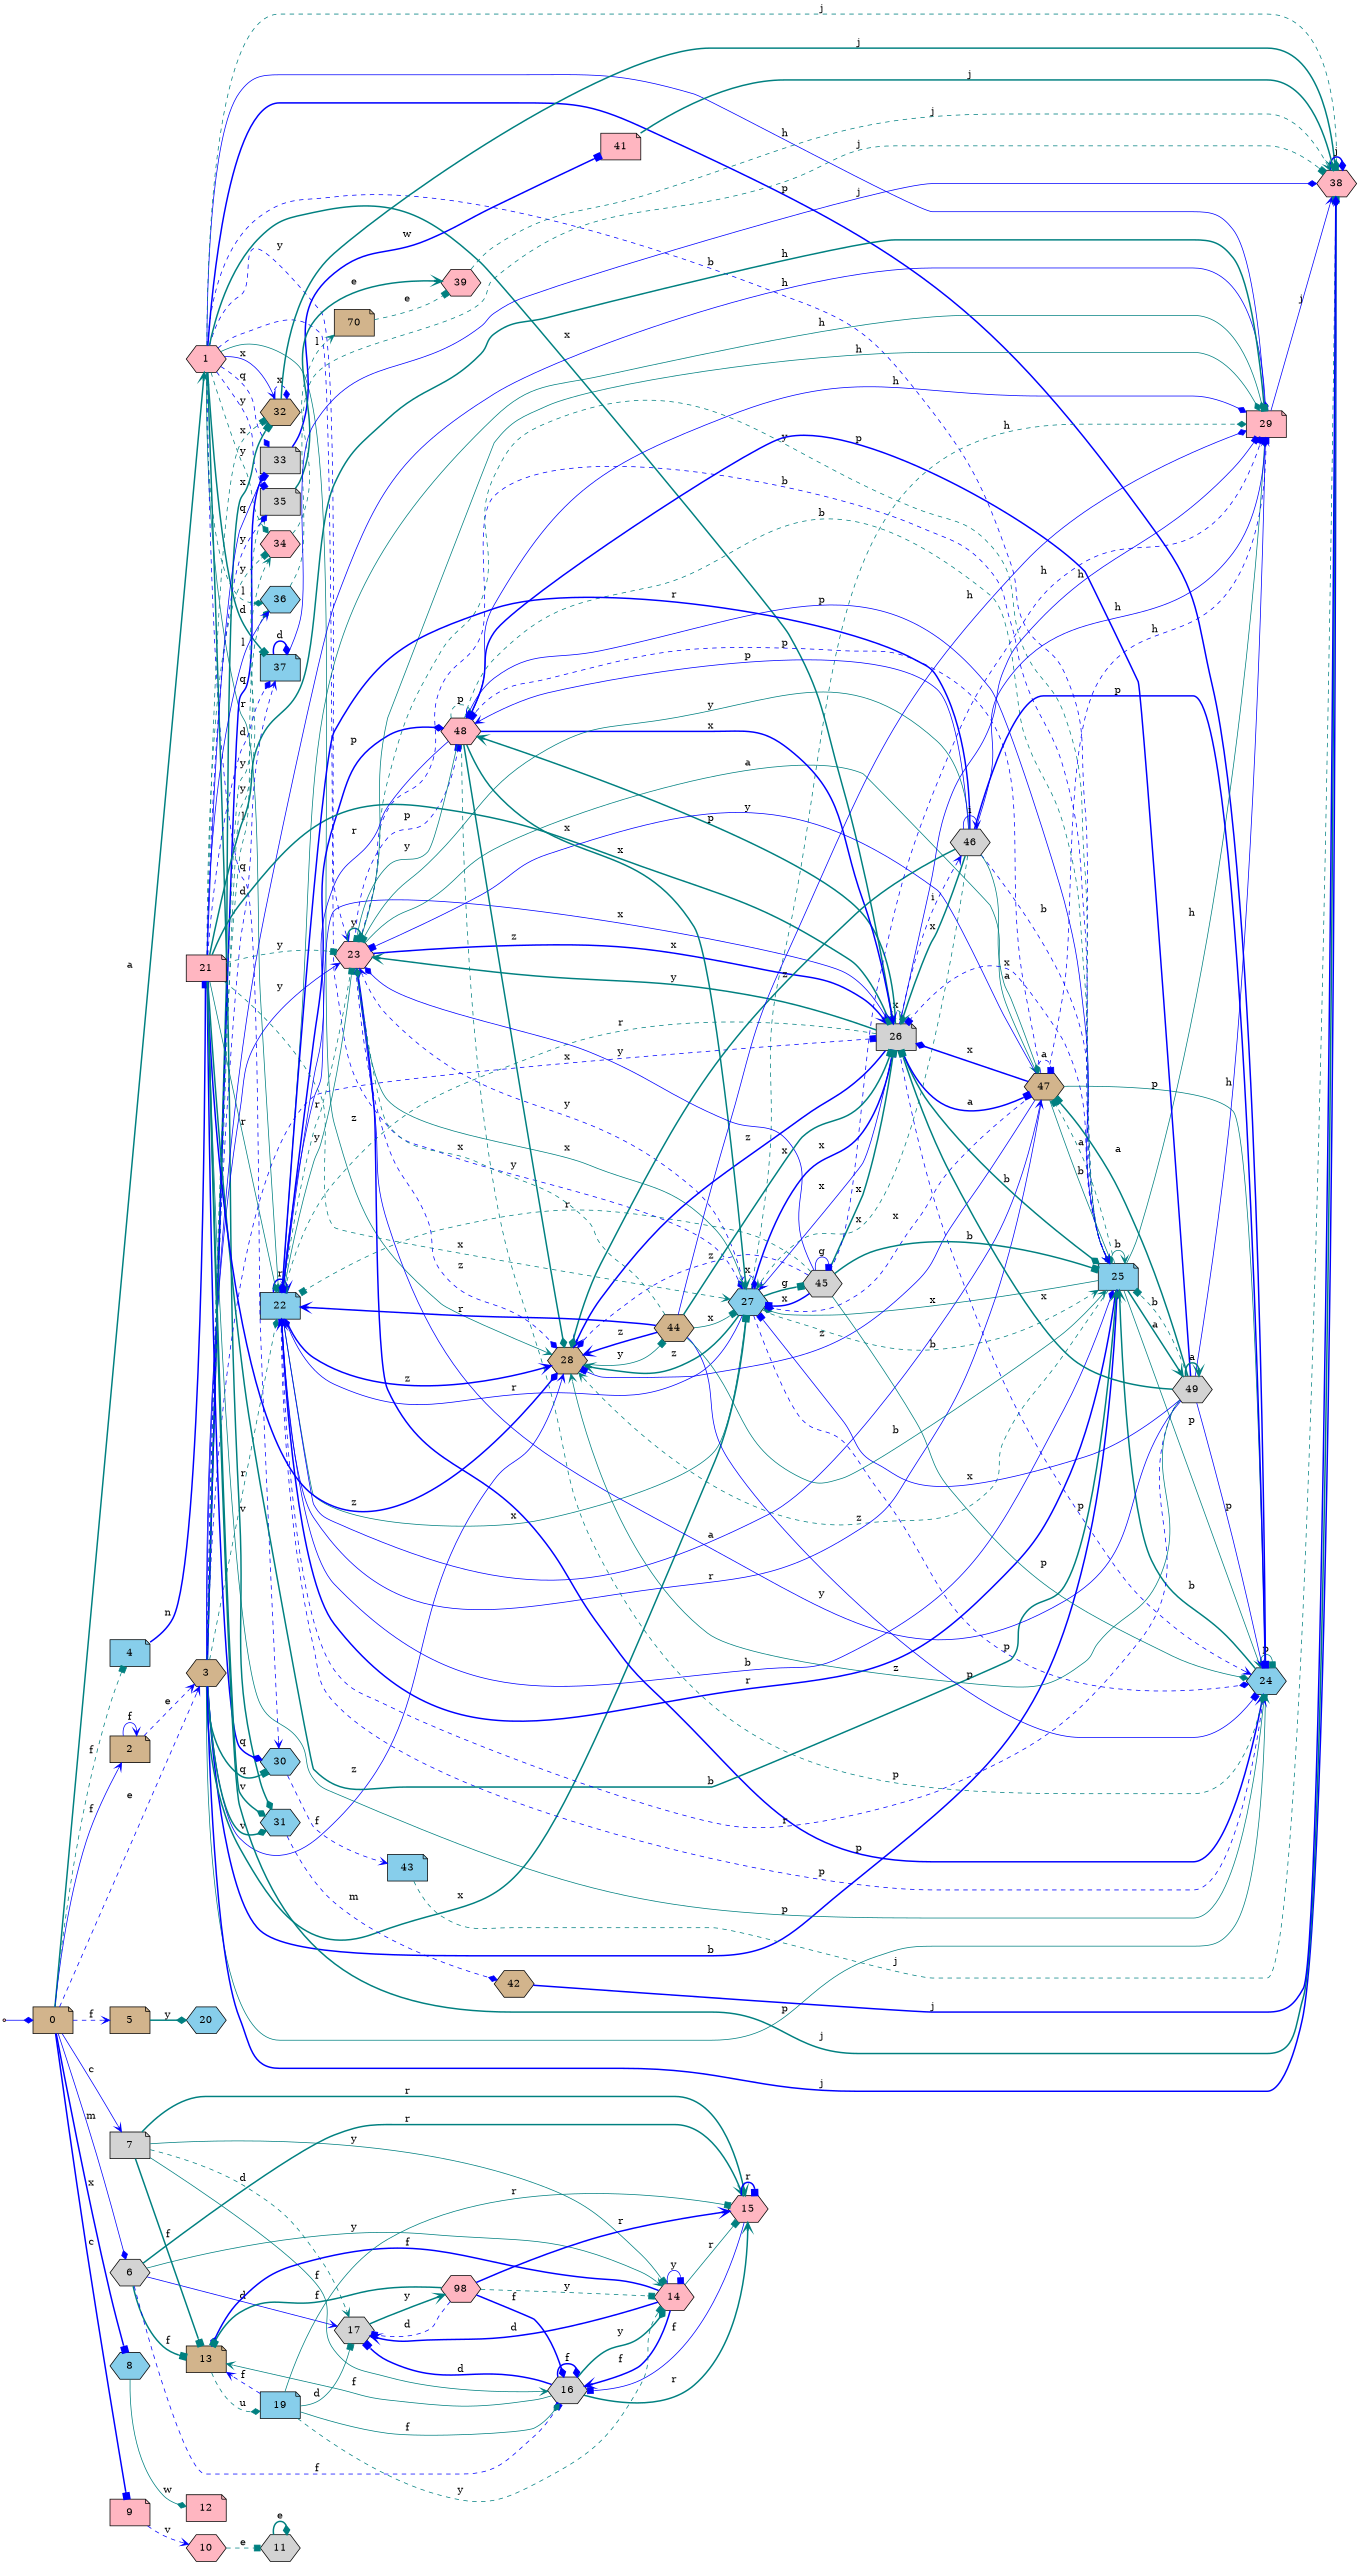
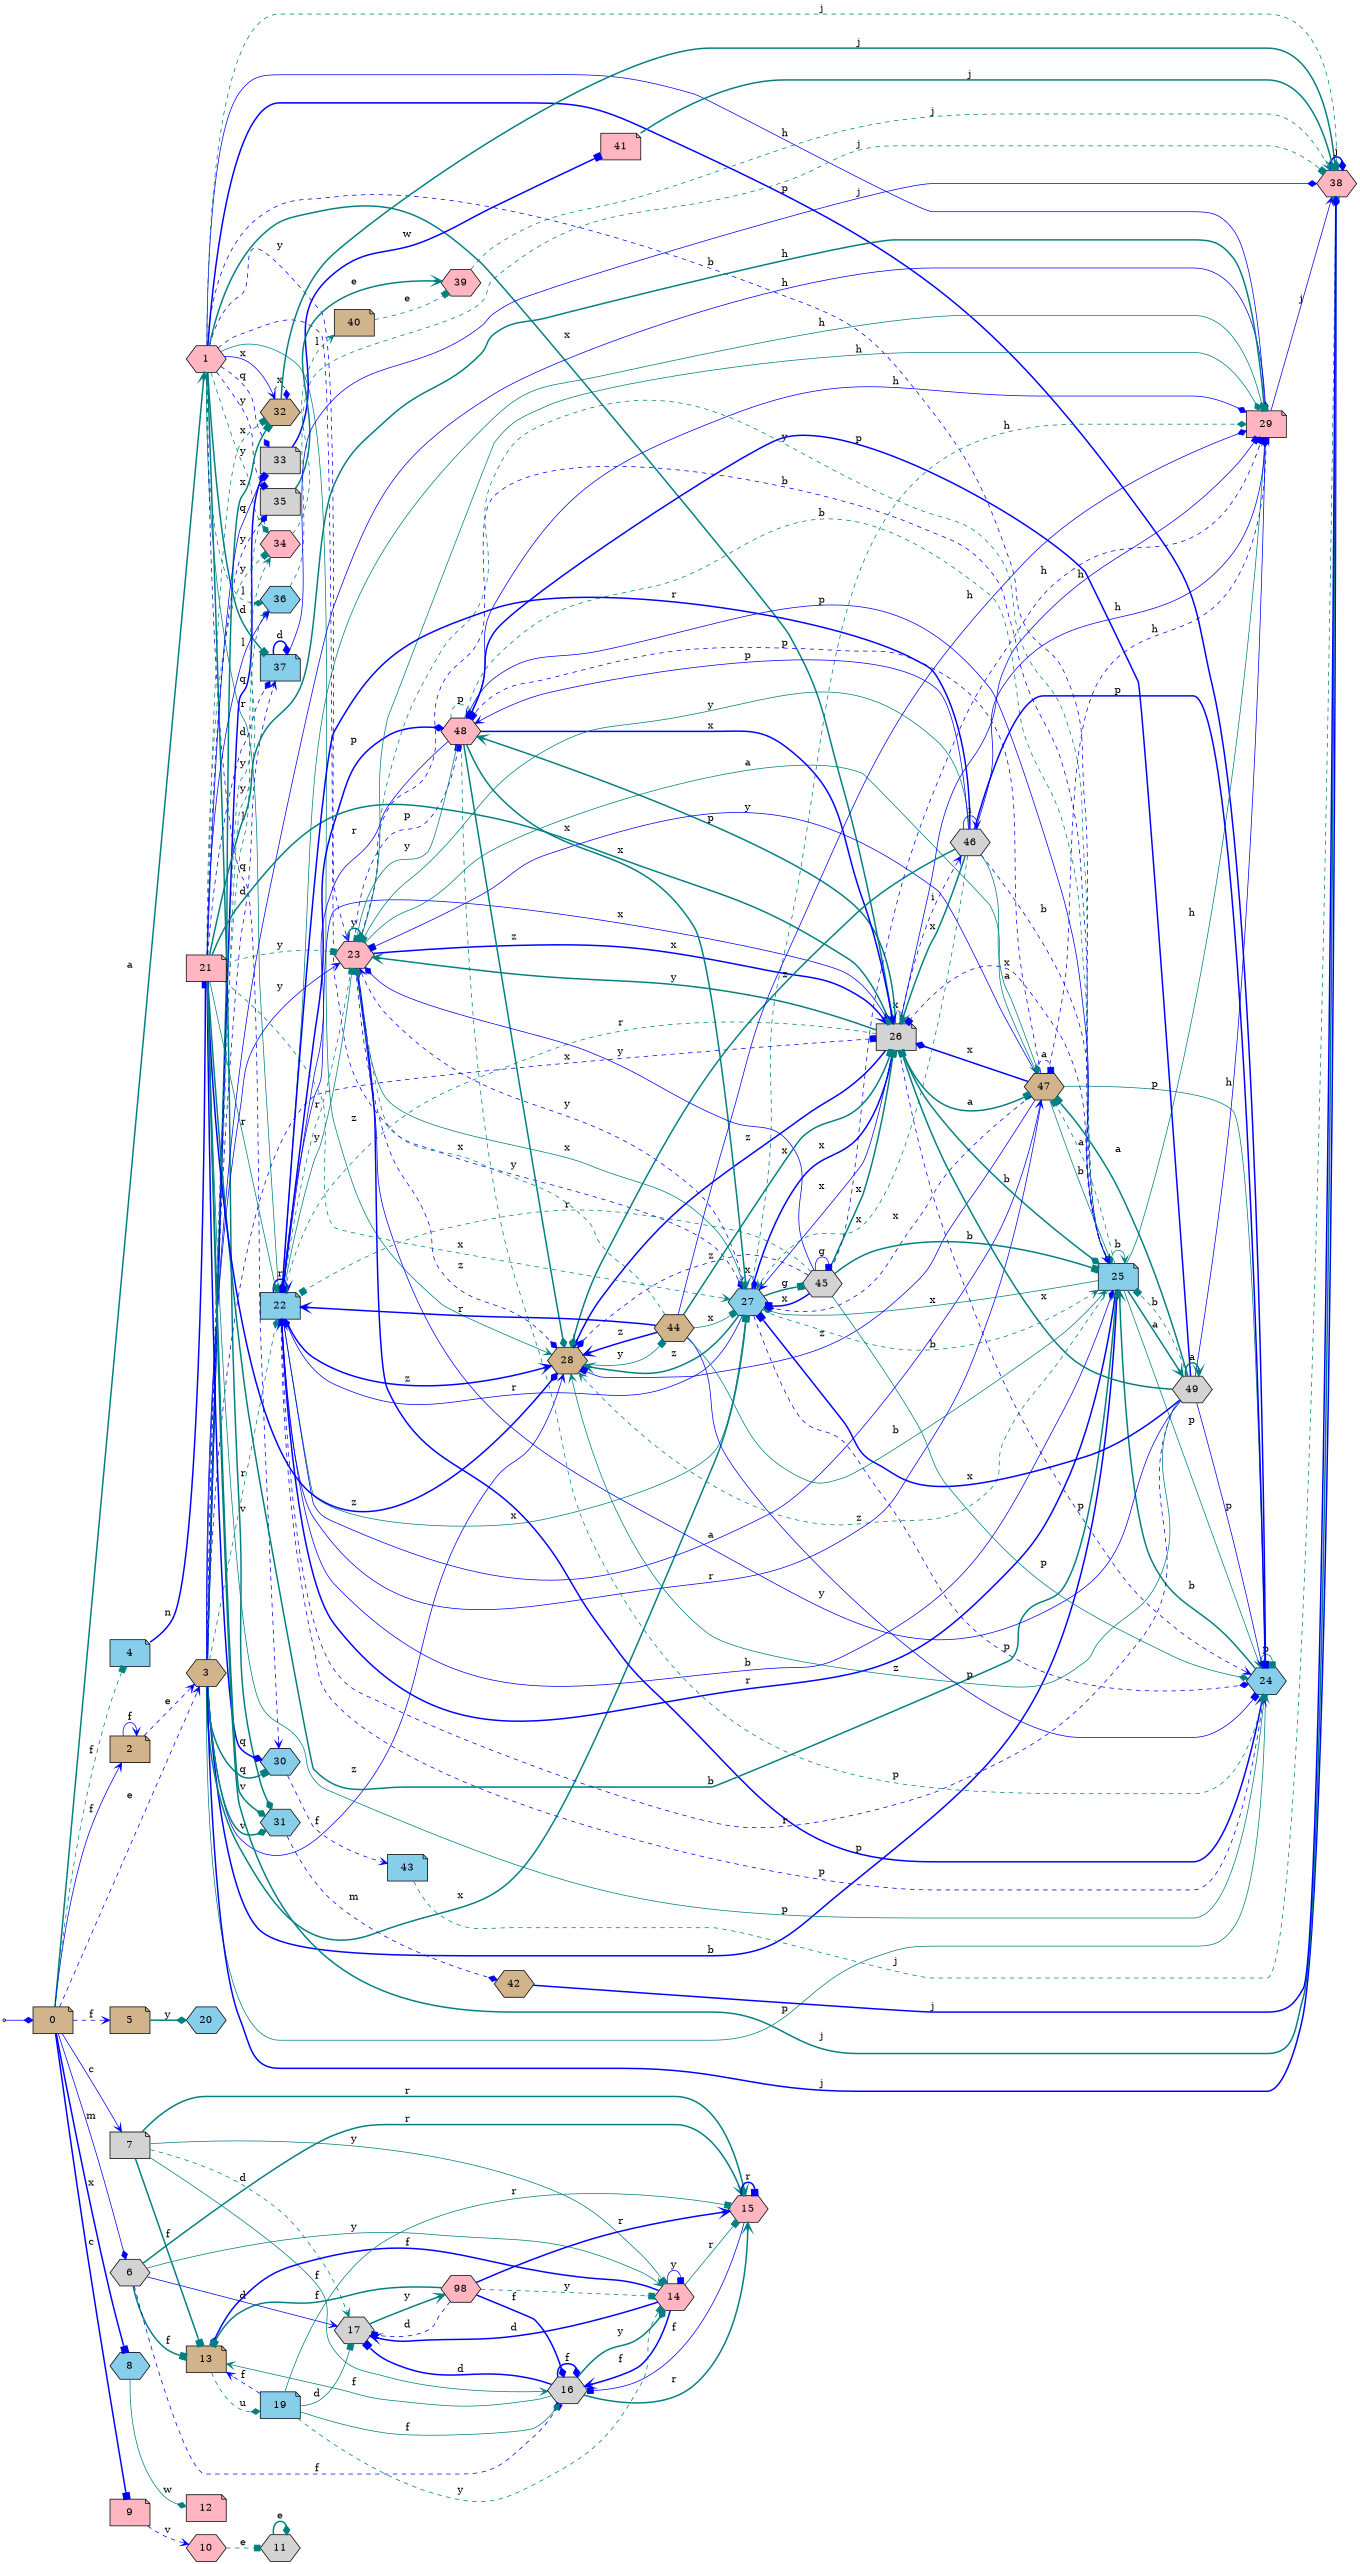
(354, 323) -> (354, 323)
(949, 1107) -> (949, 1107)
(957, 1486) -> (957, 1486)
